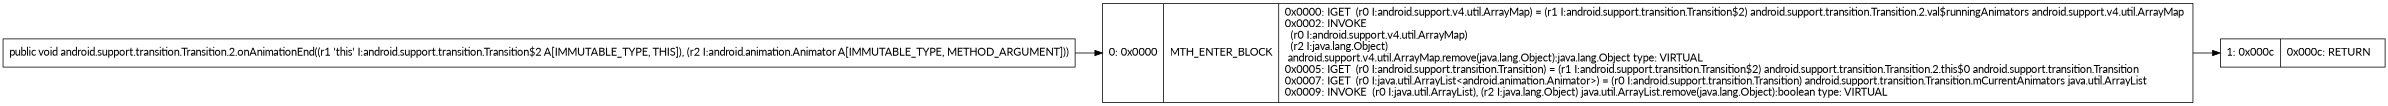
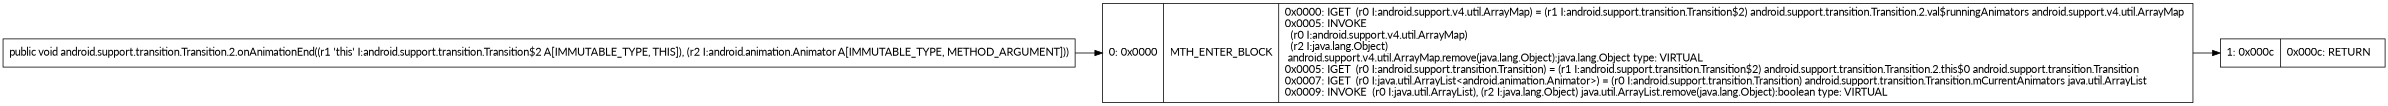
(1329, 24) -> (1329, 24)
